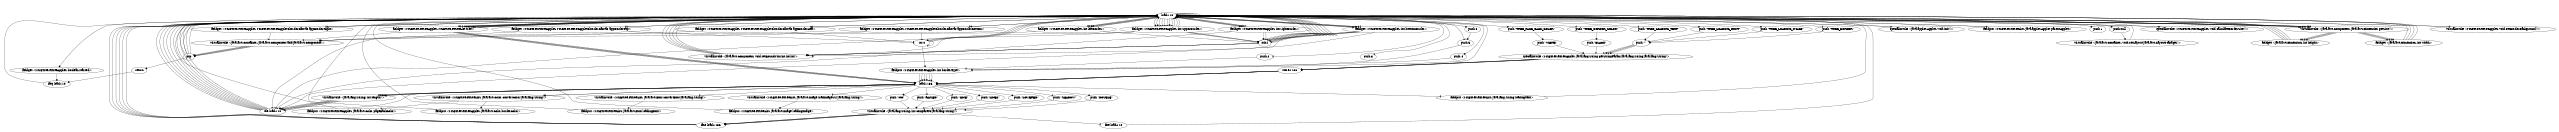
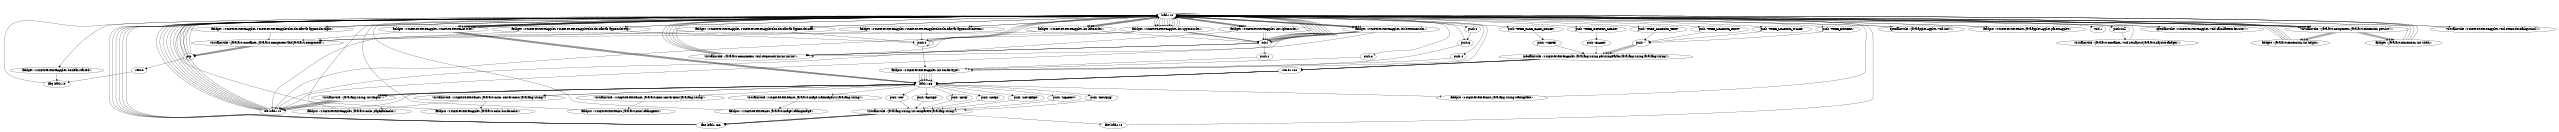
(1442, 28) -> (1265, 49)
(2098, 29) -> (2098, 29)
(922, 43) -> (922, 43)
none -> (1165, 64)
